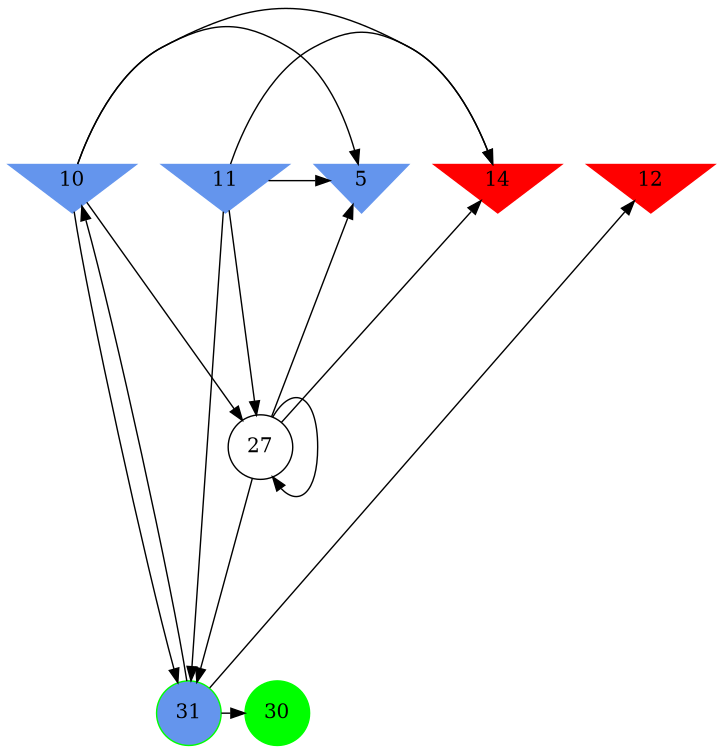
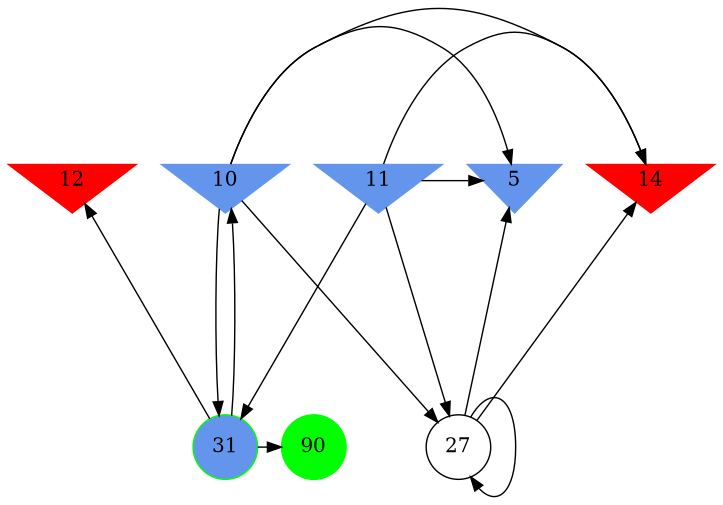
(227, 573) -> none
(277, 713) -> (314, 447)
